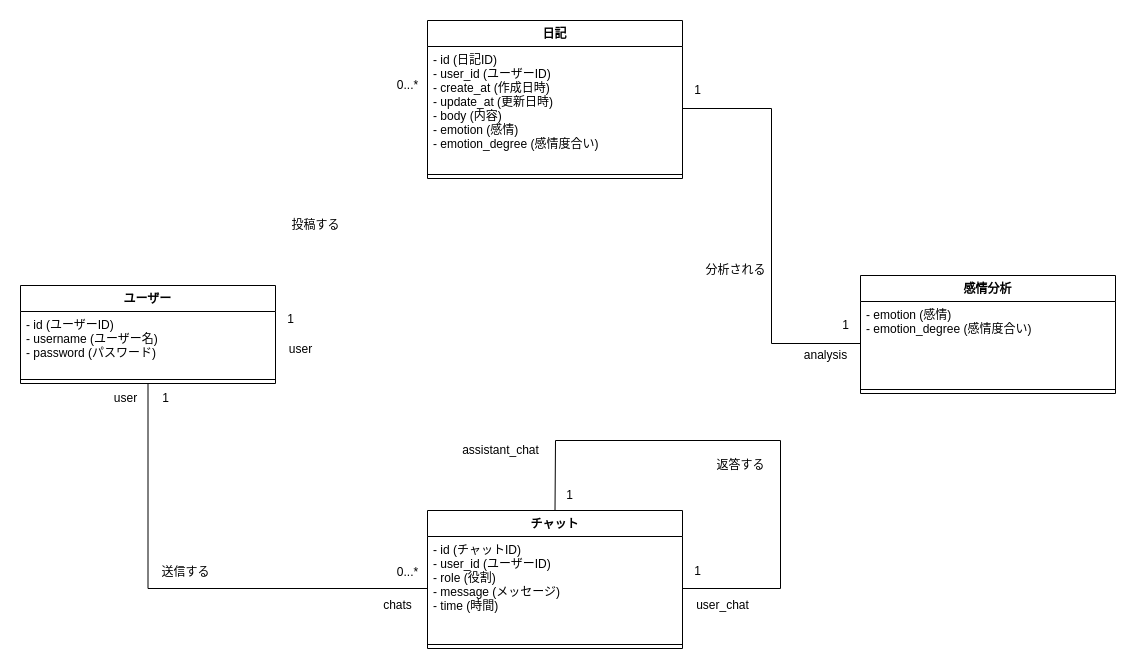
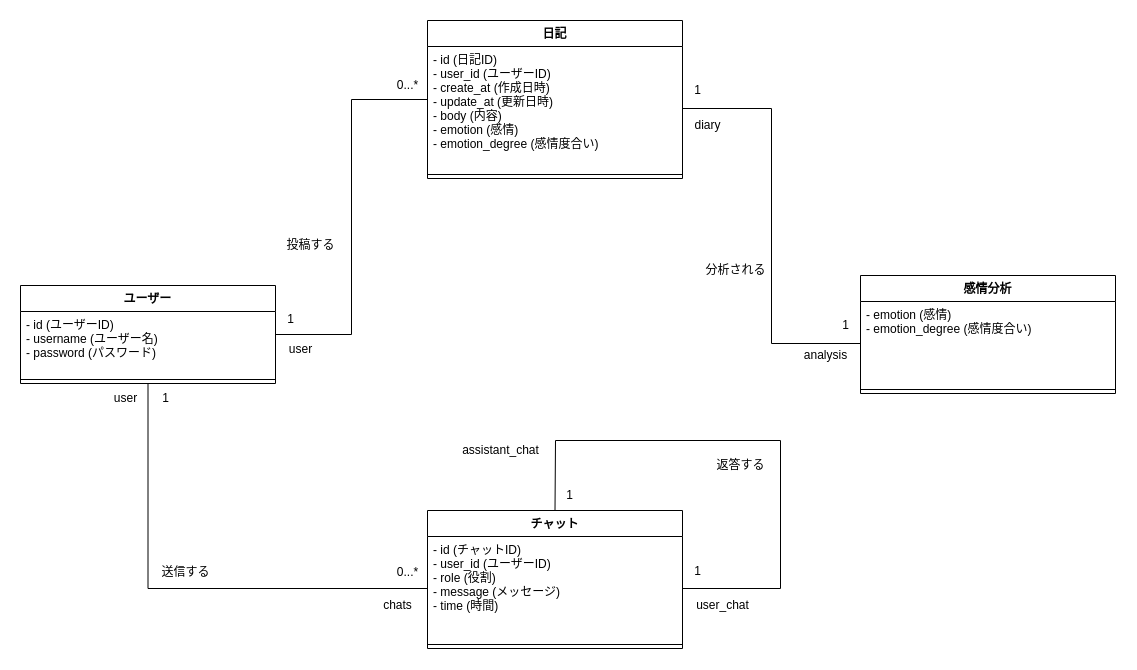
none -> (708, 126)
none -> (352, 218)
(316, 226) -> (311, 246)
